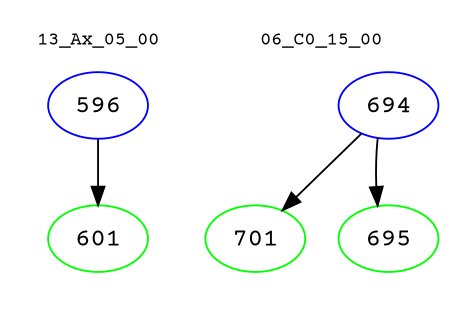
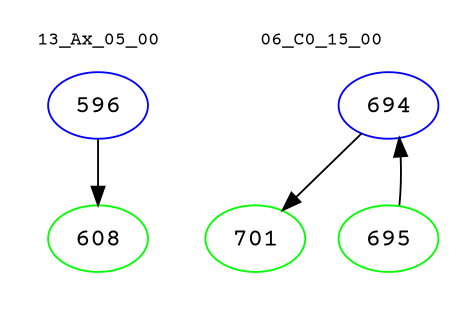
(376, 162) -> (401, 181)
(98, 239) -> (98, 239)
